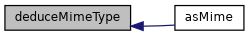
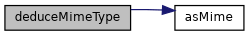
(159, 26) -> (147, 10)
